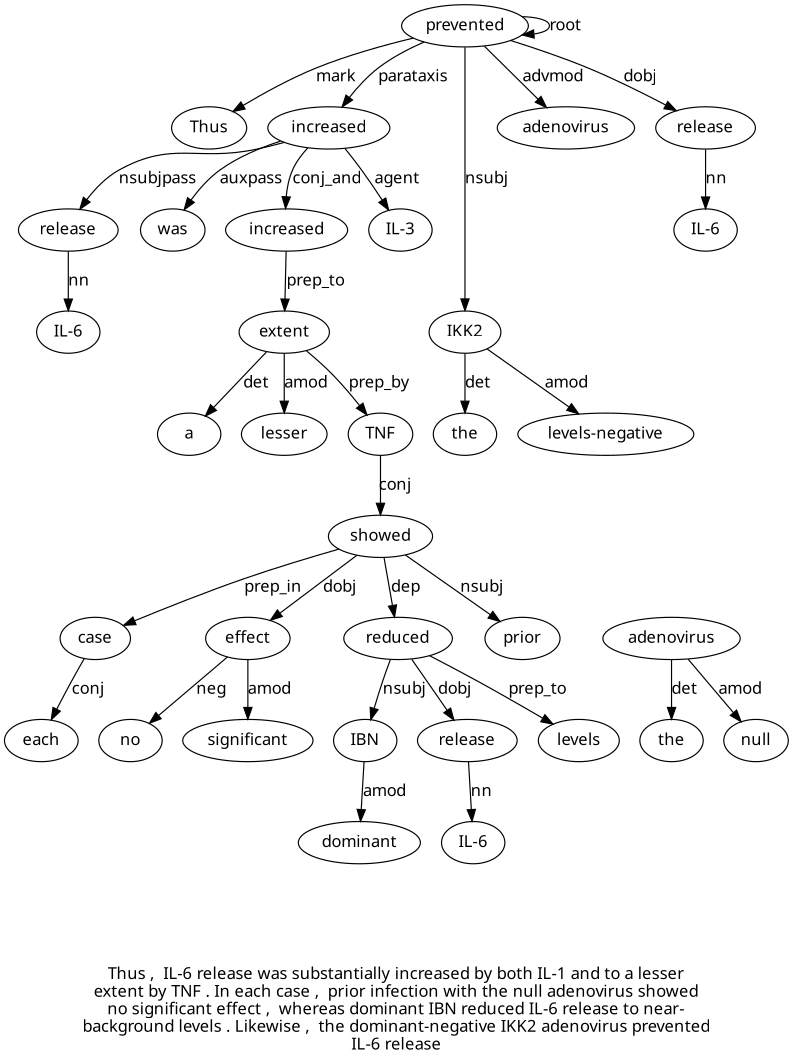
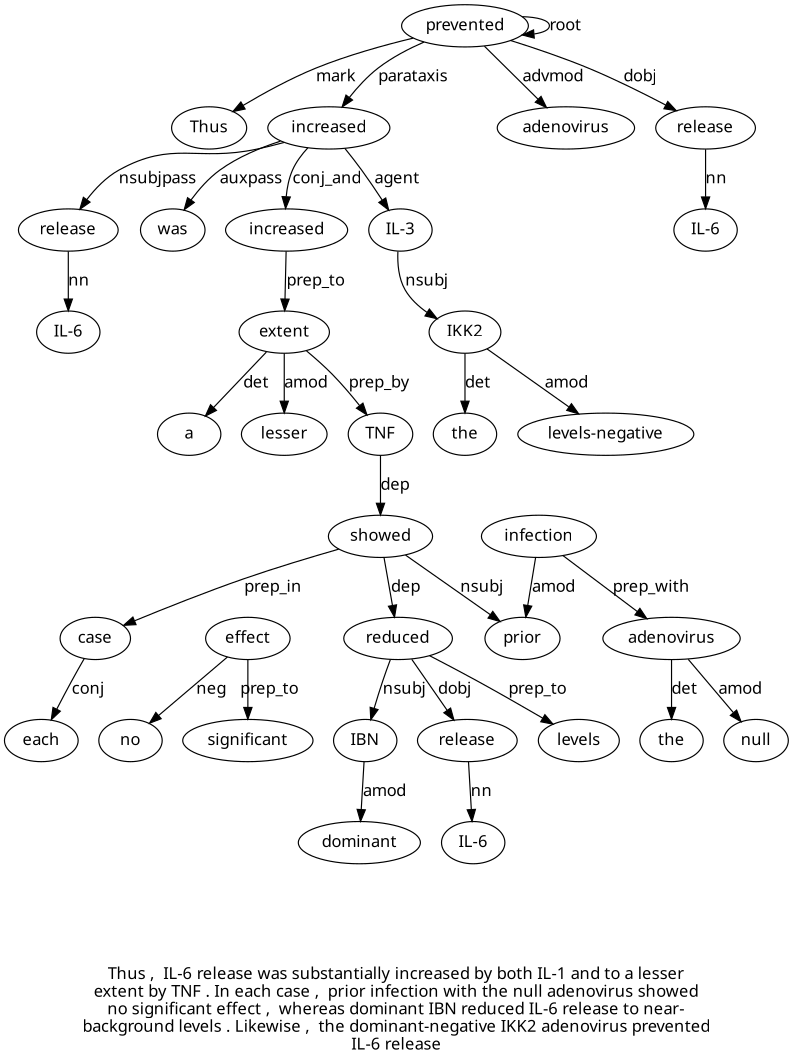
(465, 173) -> (403, 286)
(395, 485) -> (395, 485)
none -> (539, 536)
(318, 584) -> none
(270, 689) -> (270, 689)
